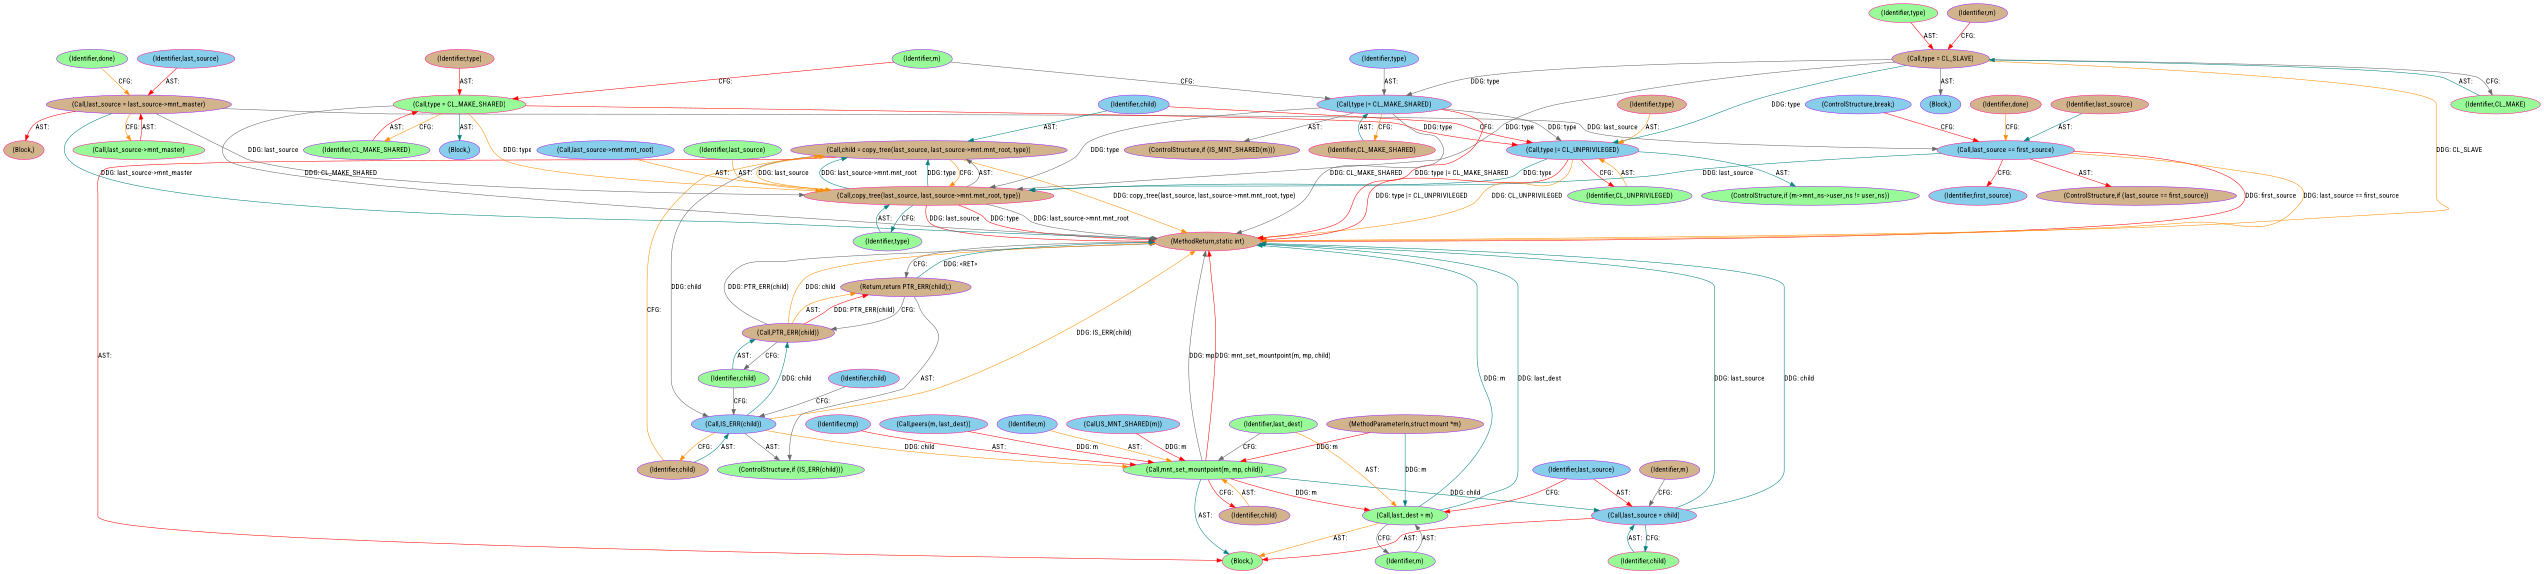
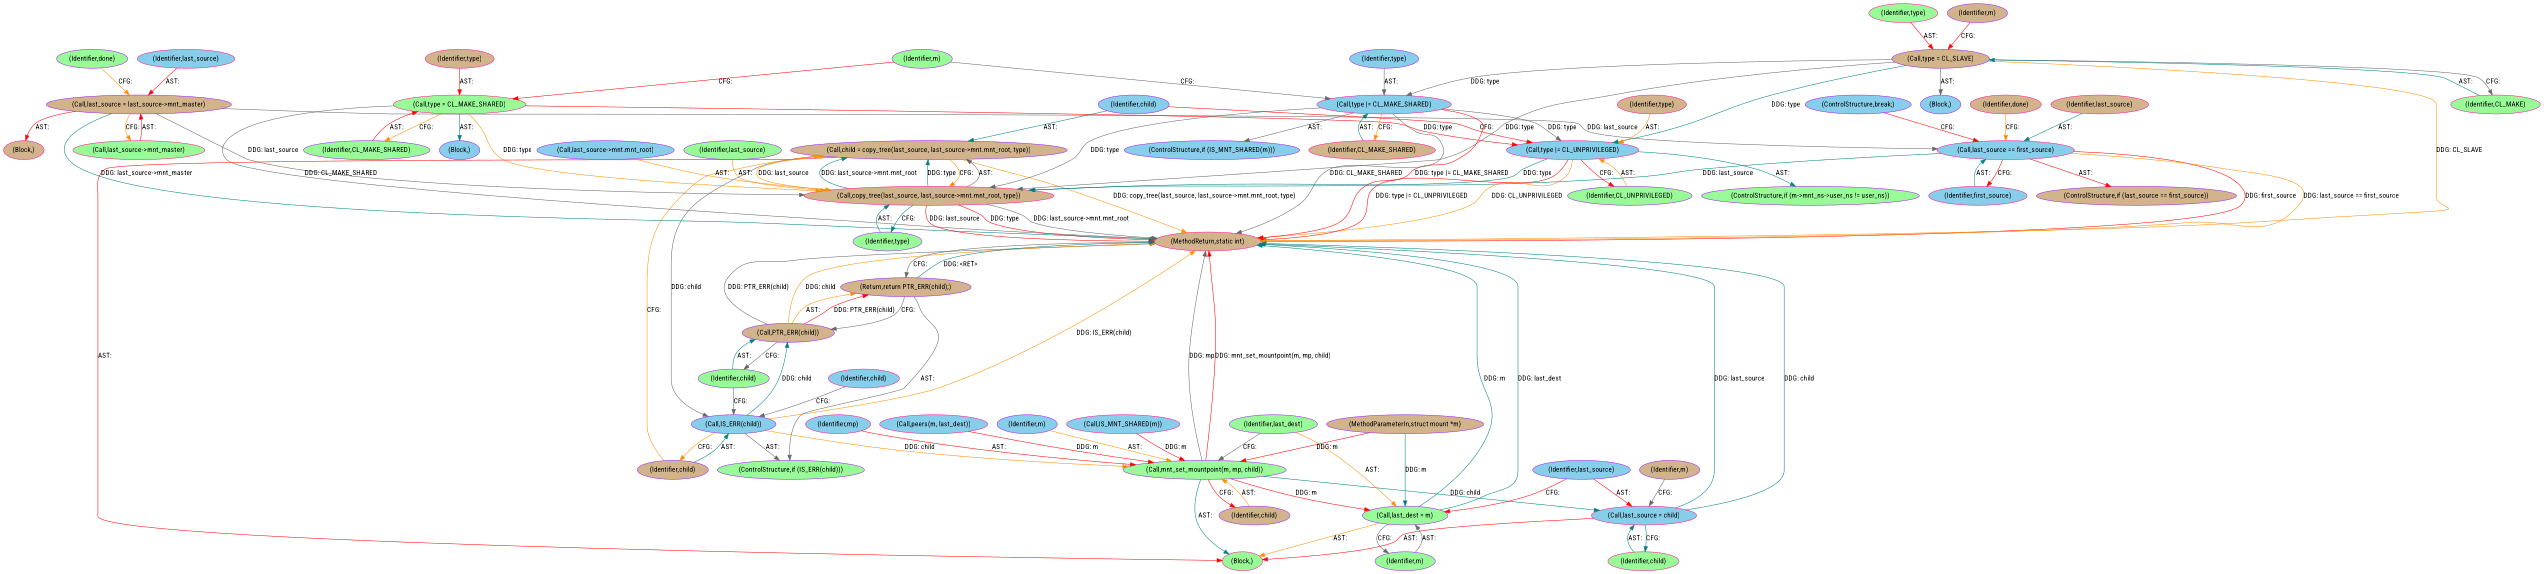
(1212, 150) -> (1212, 150)
none -> (1975, 173)
